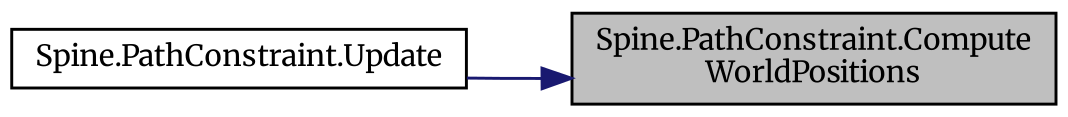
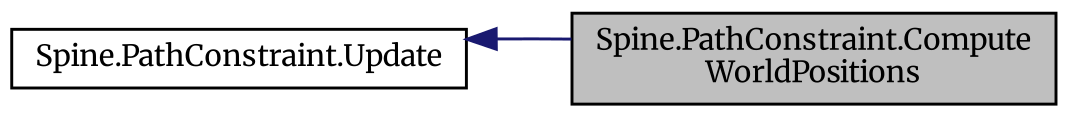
(504, 78) -> (534, 39)
